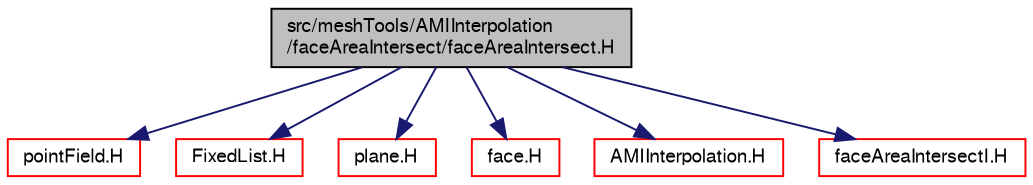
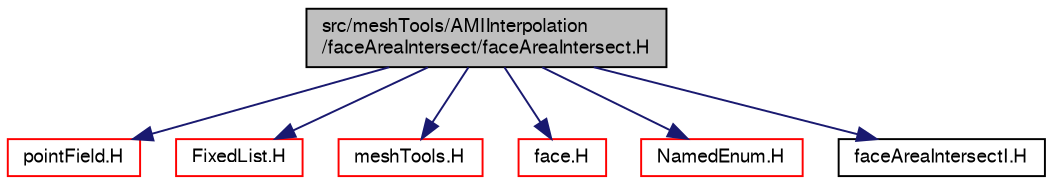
(387, 158) -> (411, 158)
(689, 158) -> (722, 158)
(922, 158) -> (942, 158)
